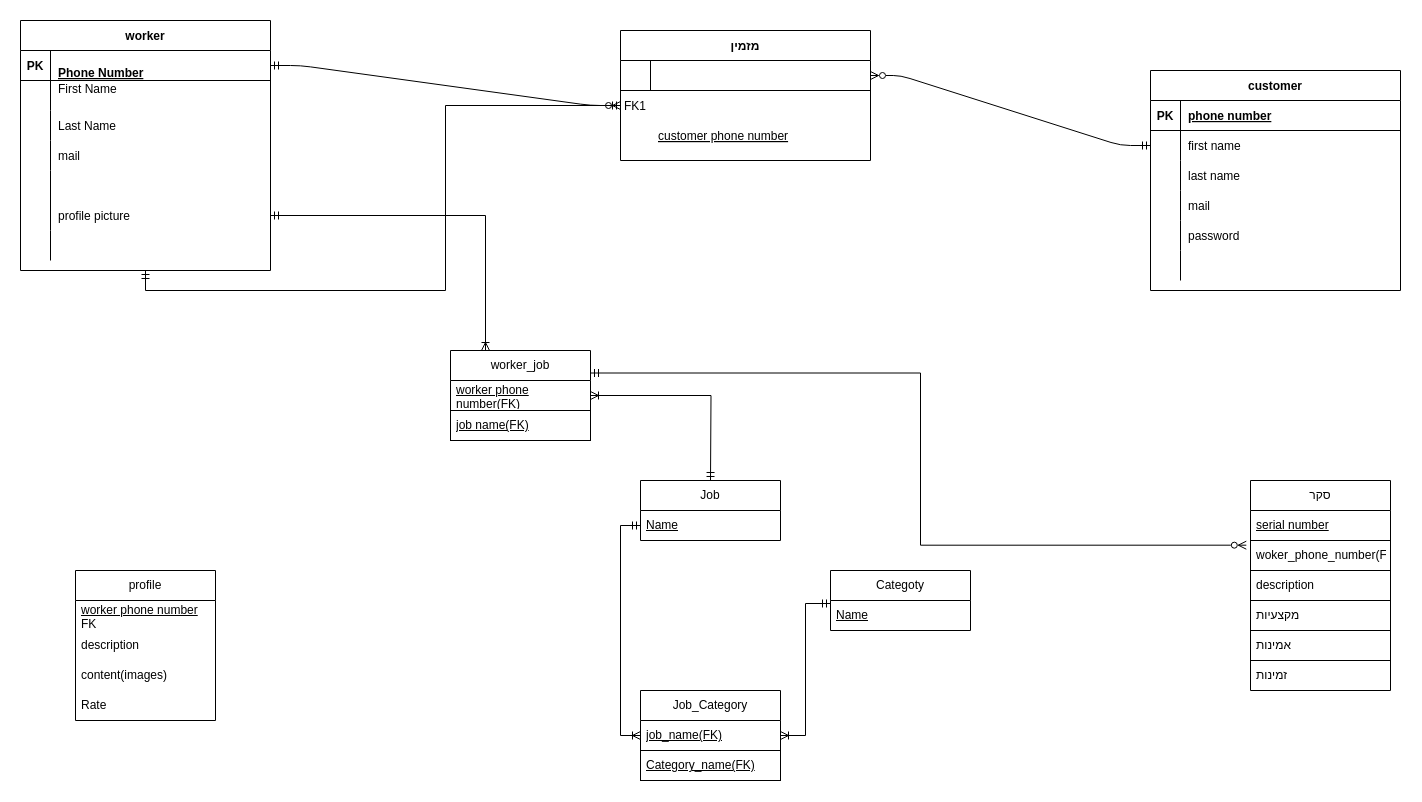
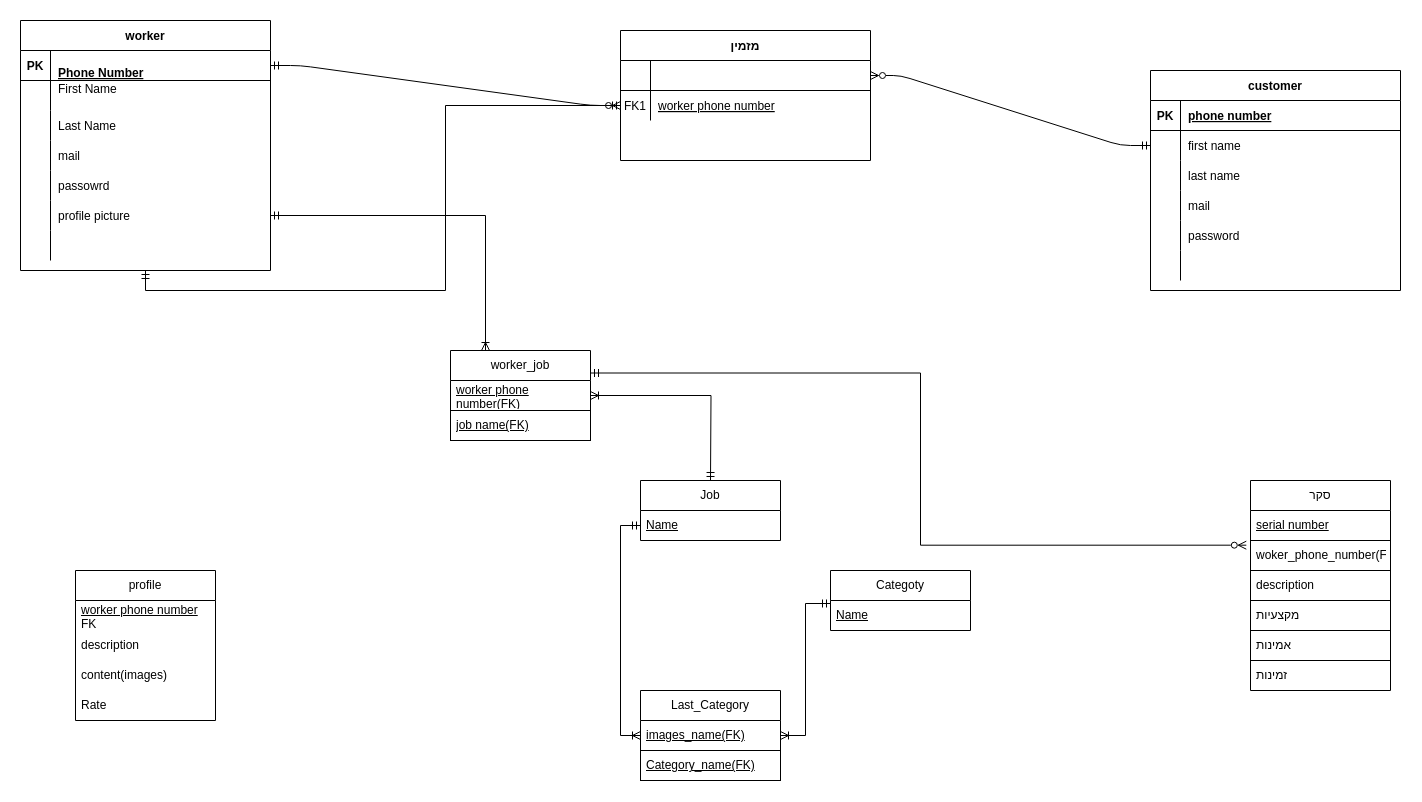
none -> (761, 106)
(761, 136) -> none
none -> (161, 186)
(711, 706) -> (711, 706)
(687, 736) -> (695, 736)
